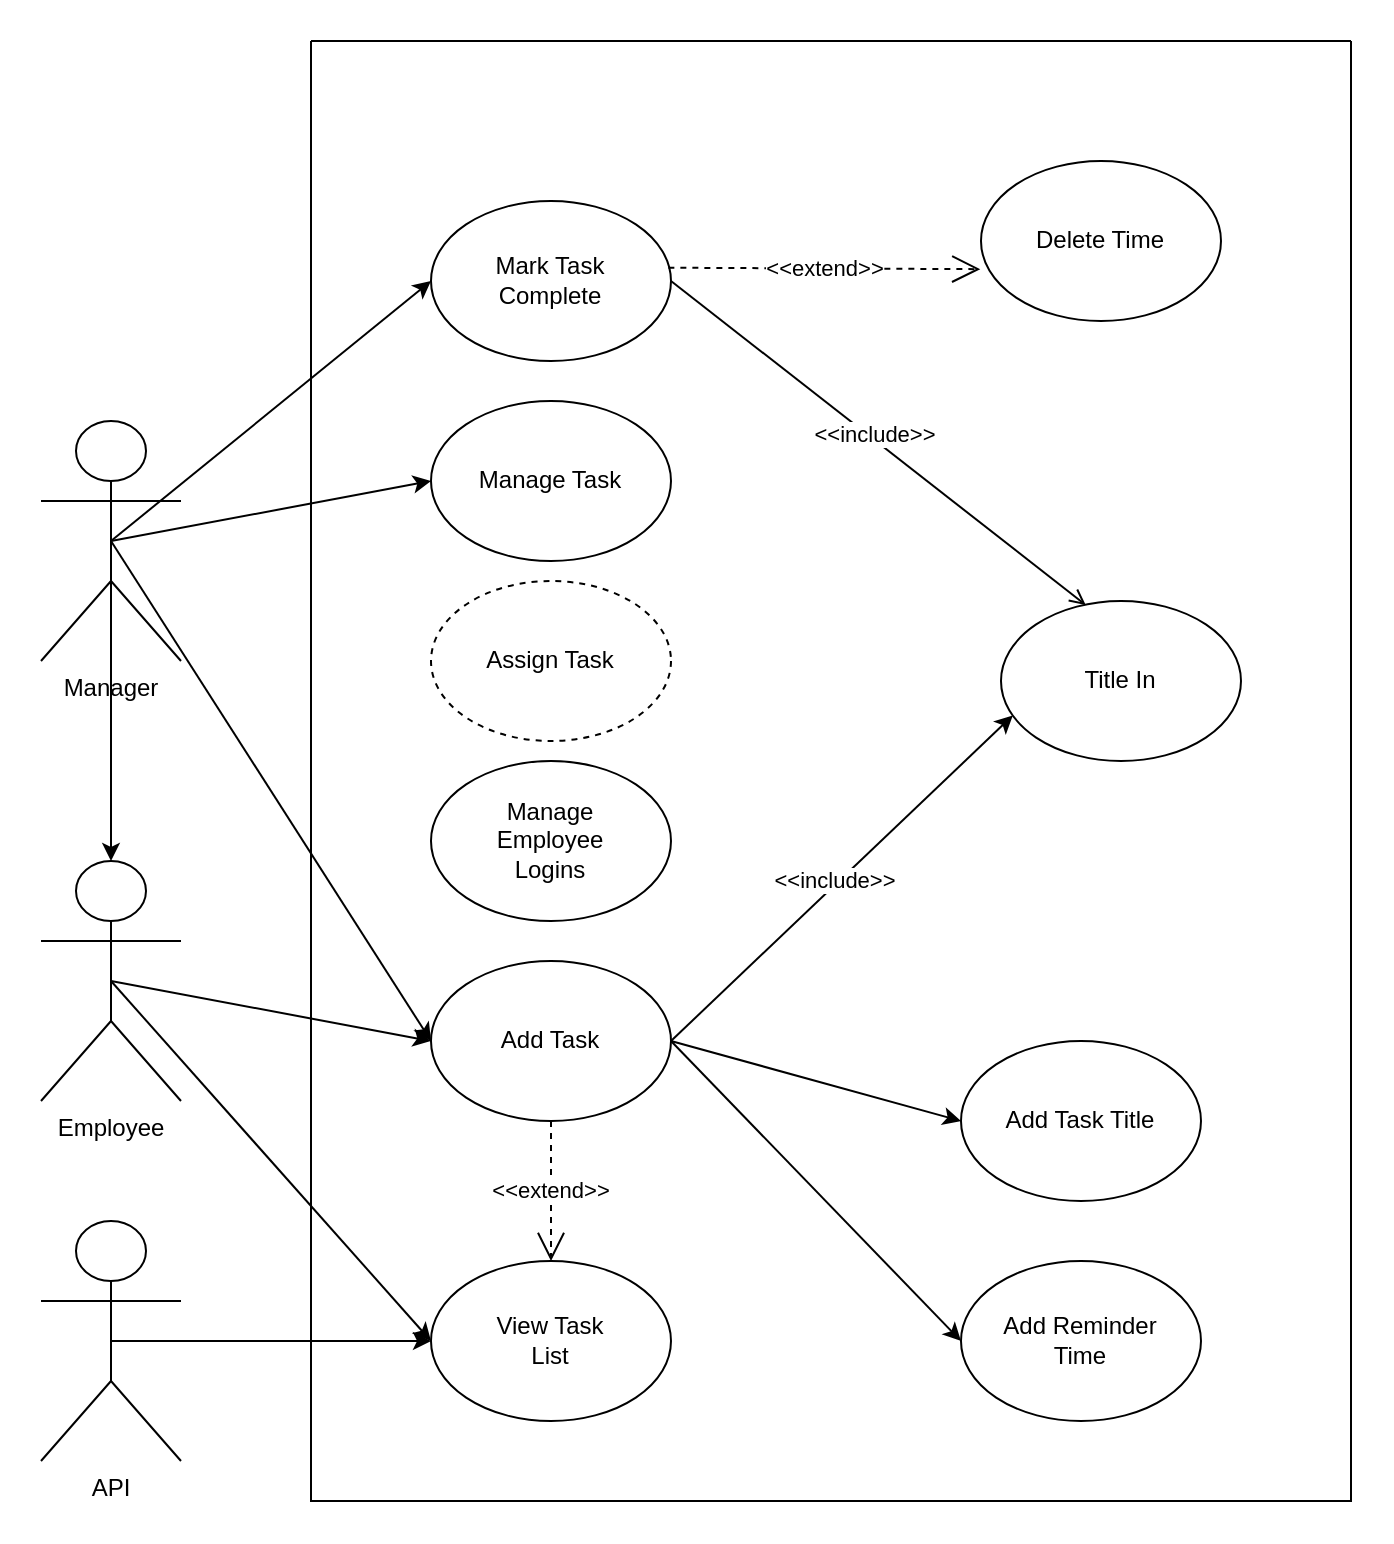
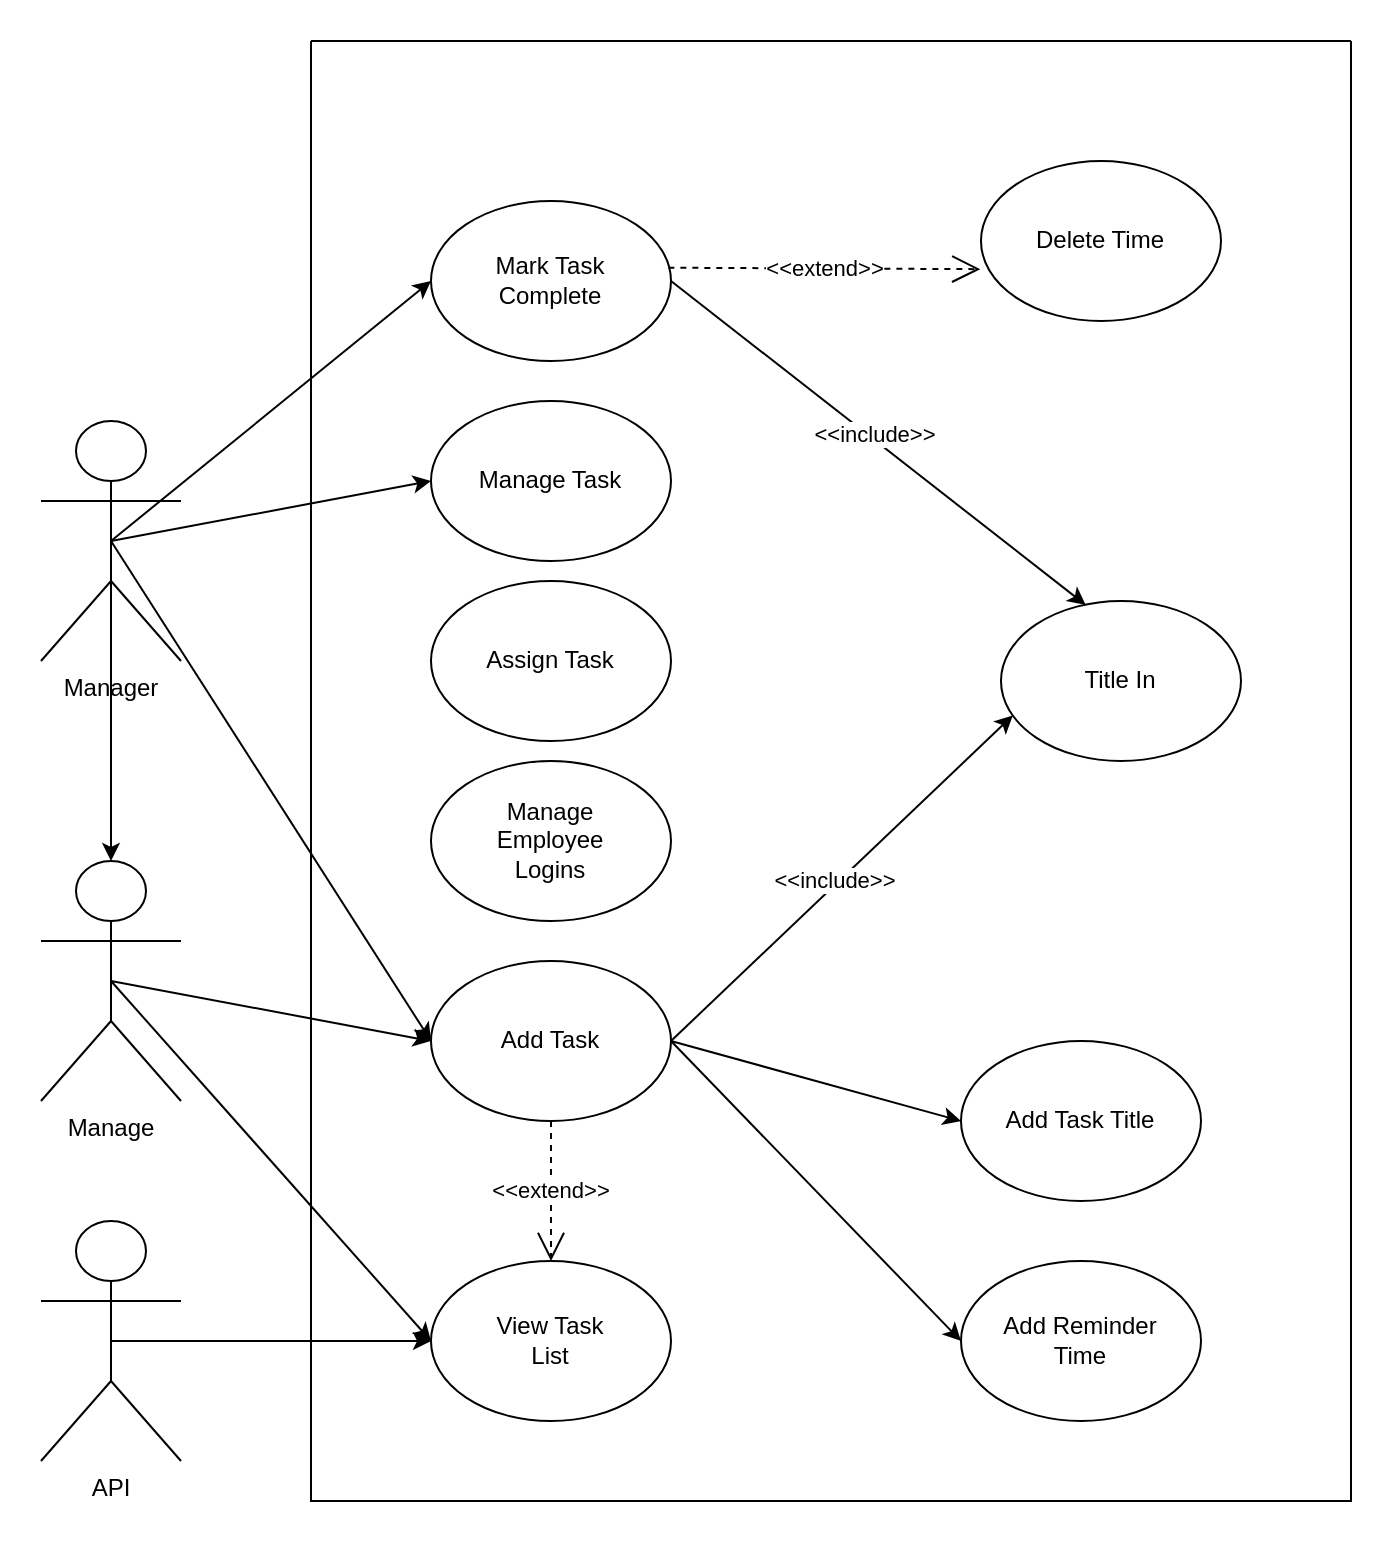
(1077, 598) -> (1074, 596)
(551, 661) -> (551, 661)
(112, 1129) -> (112, 1129)
